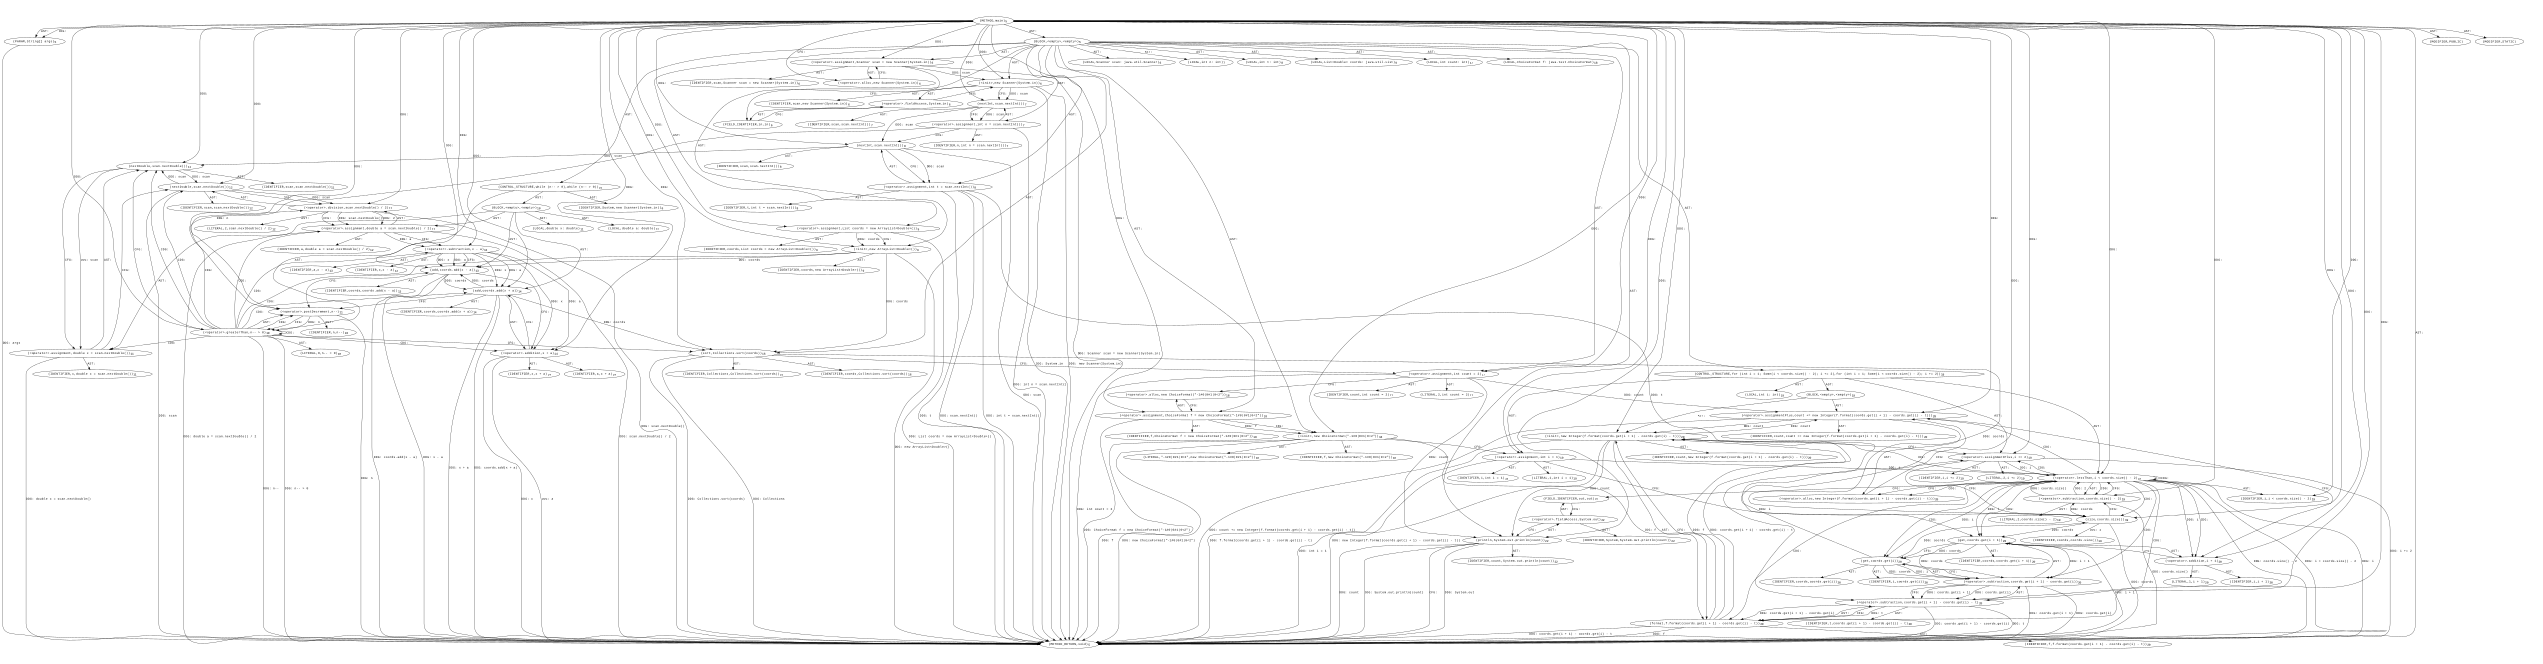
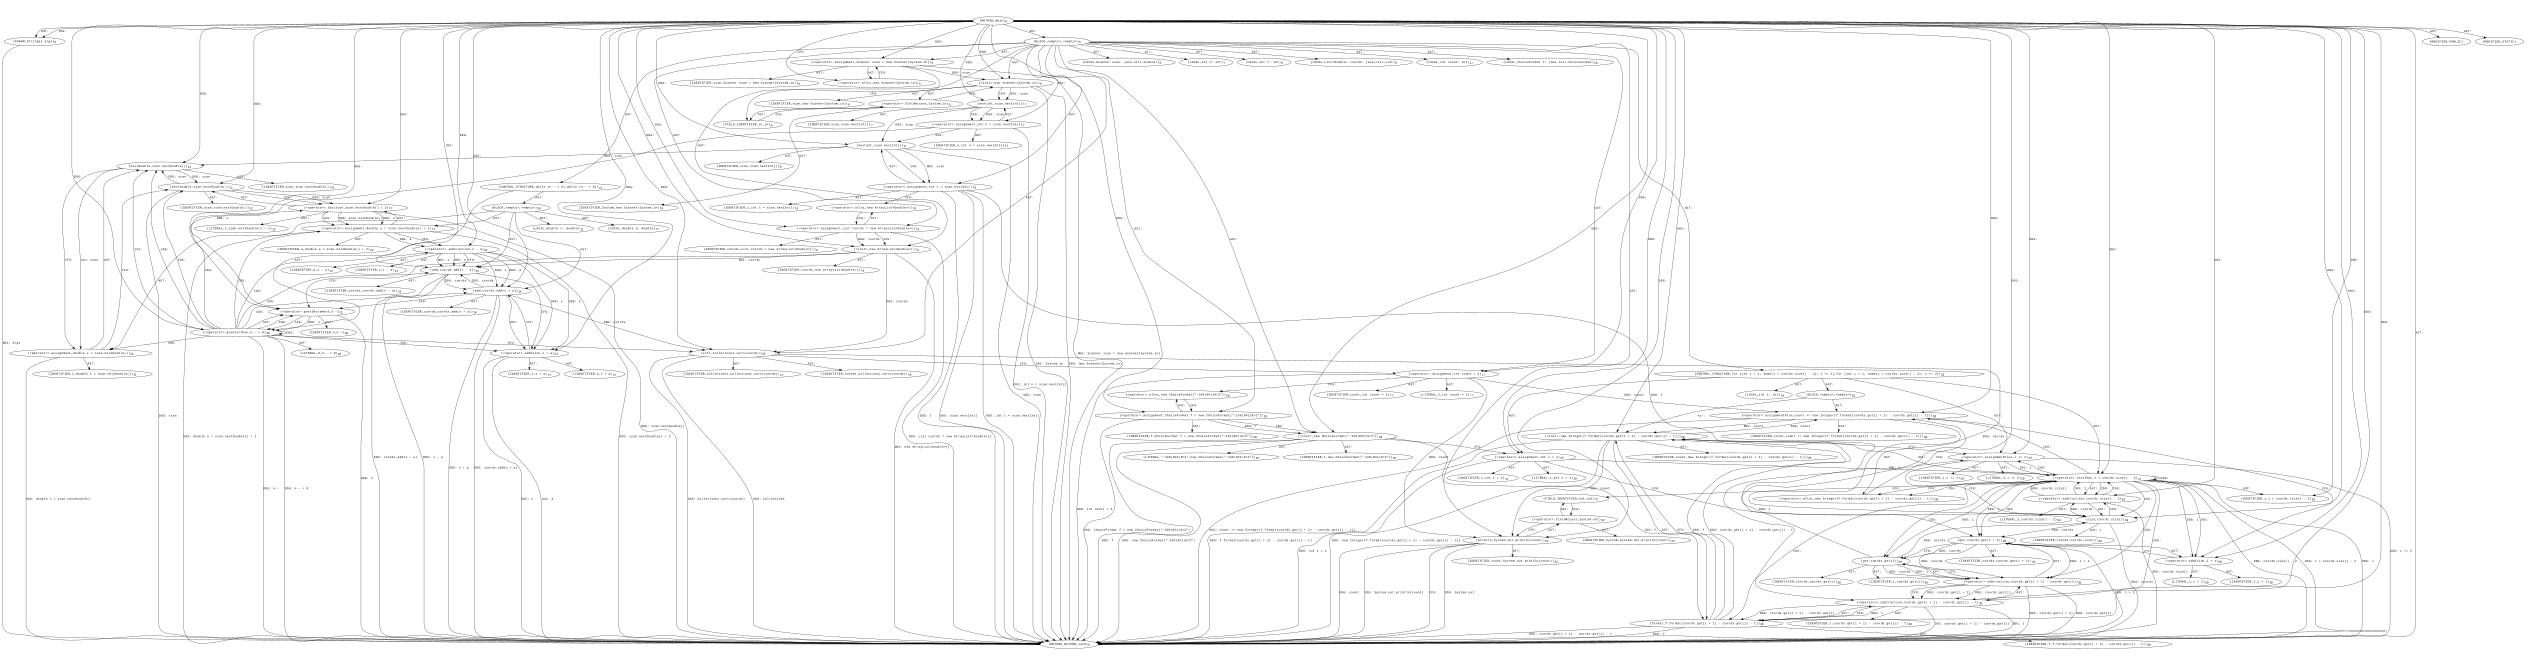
(584, 197) -> (798, 167)
none -> (874, 208)
none -> (2095, 508)
